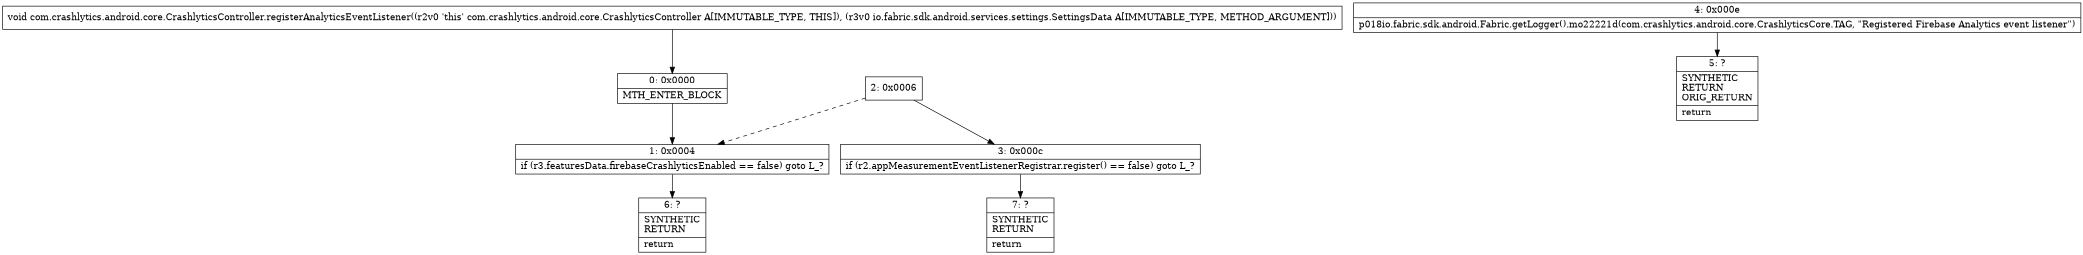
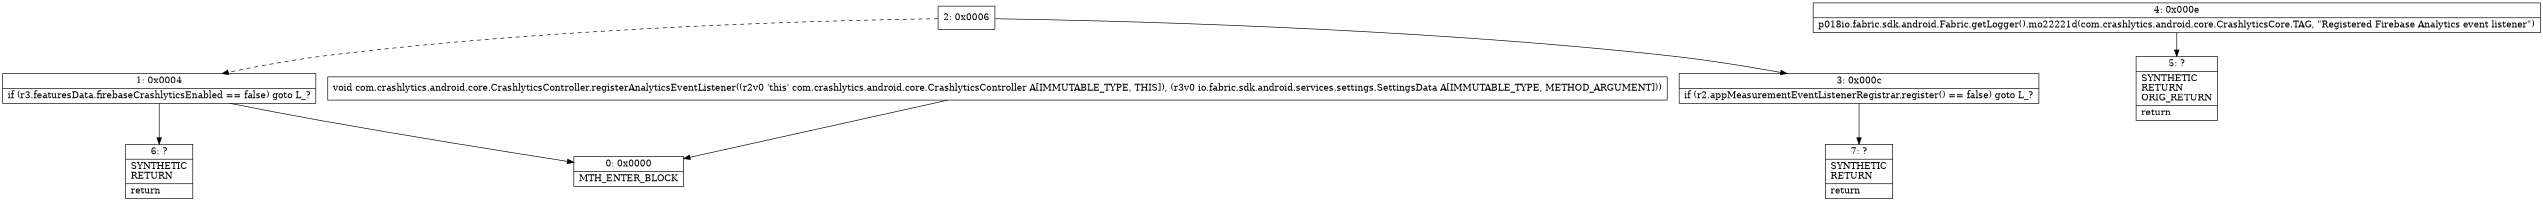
(672, 120) -> (398, 134)
